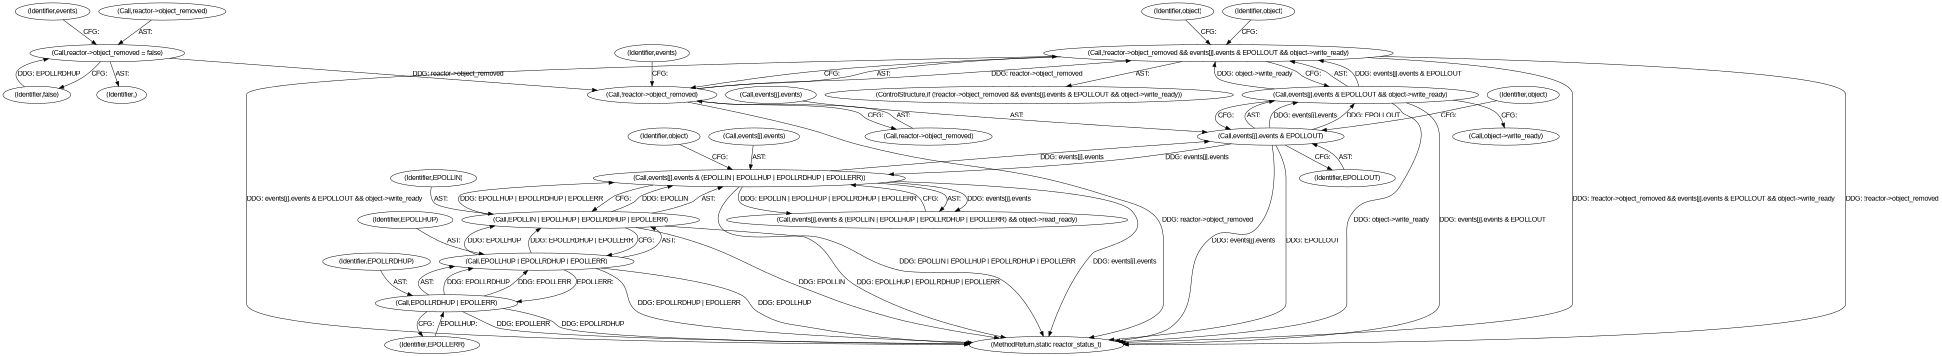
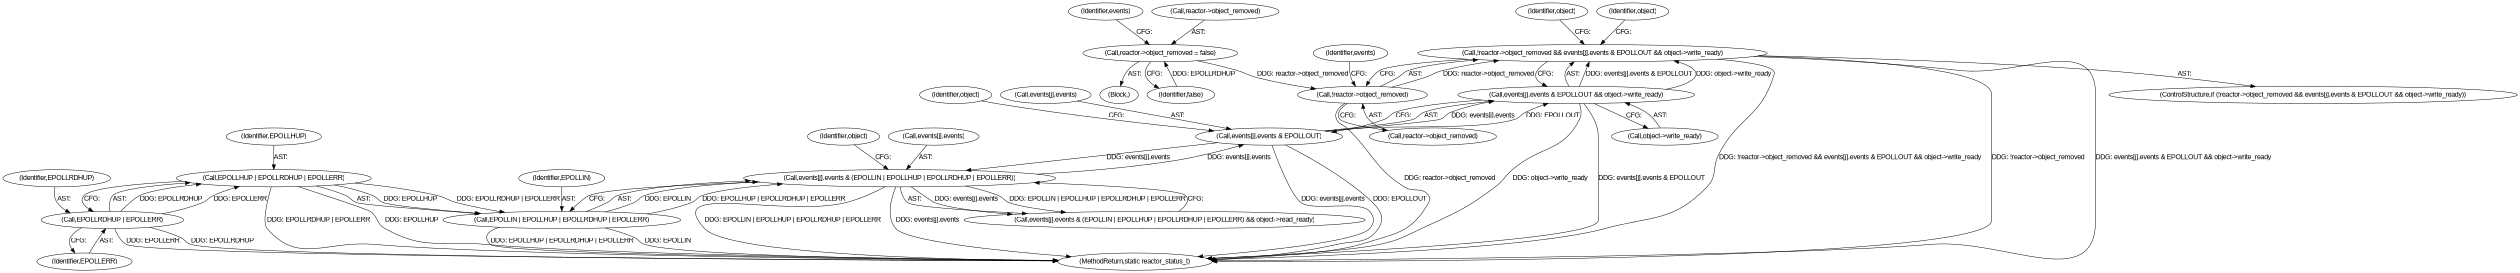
(122, 95) -> (1119, 95)
none -> (1647, 113)
(1347, 178) -> none
(634, 245) -> none
(596, 282) -> (93, 199)
(460, 324) -> (107, 241)
